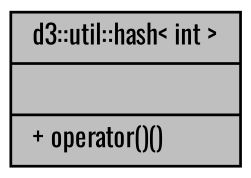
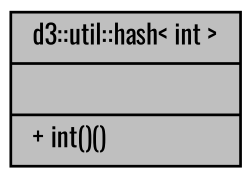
(99, 139) -> (70, 139)
